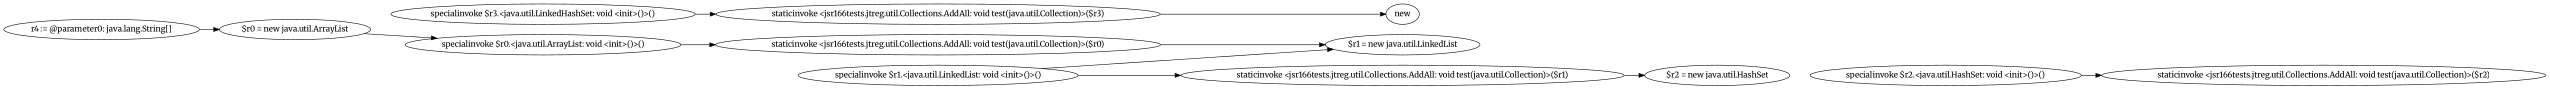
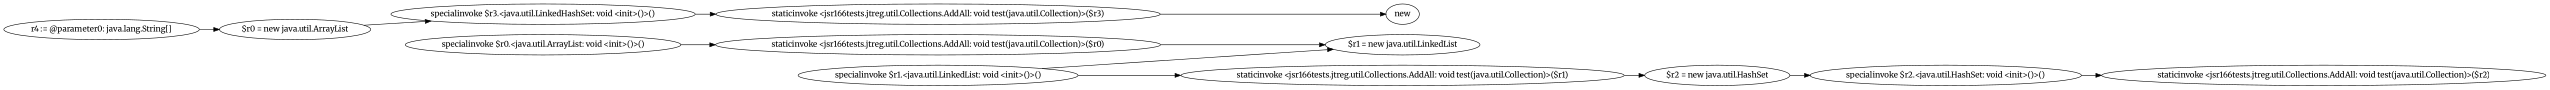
(398, 36) -> (394, 23)
none -> (1797, 75)
